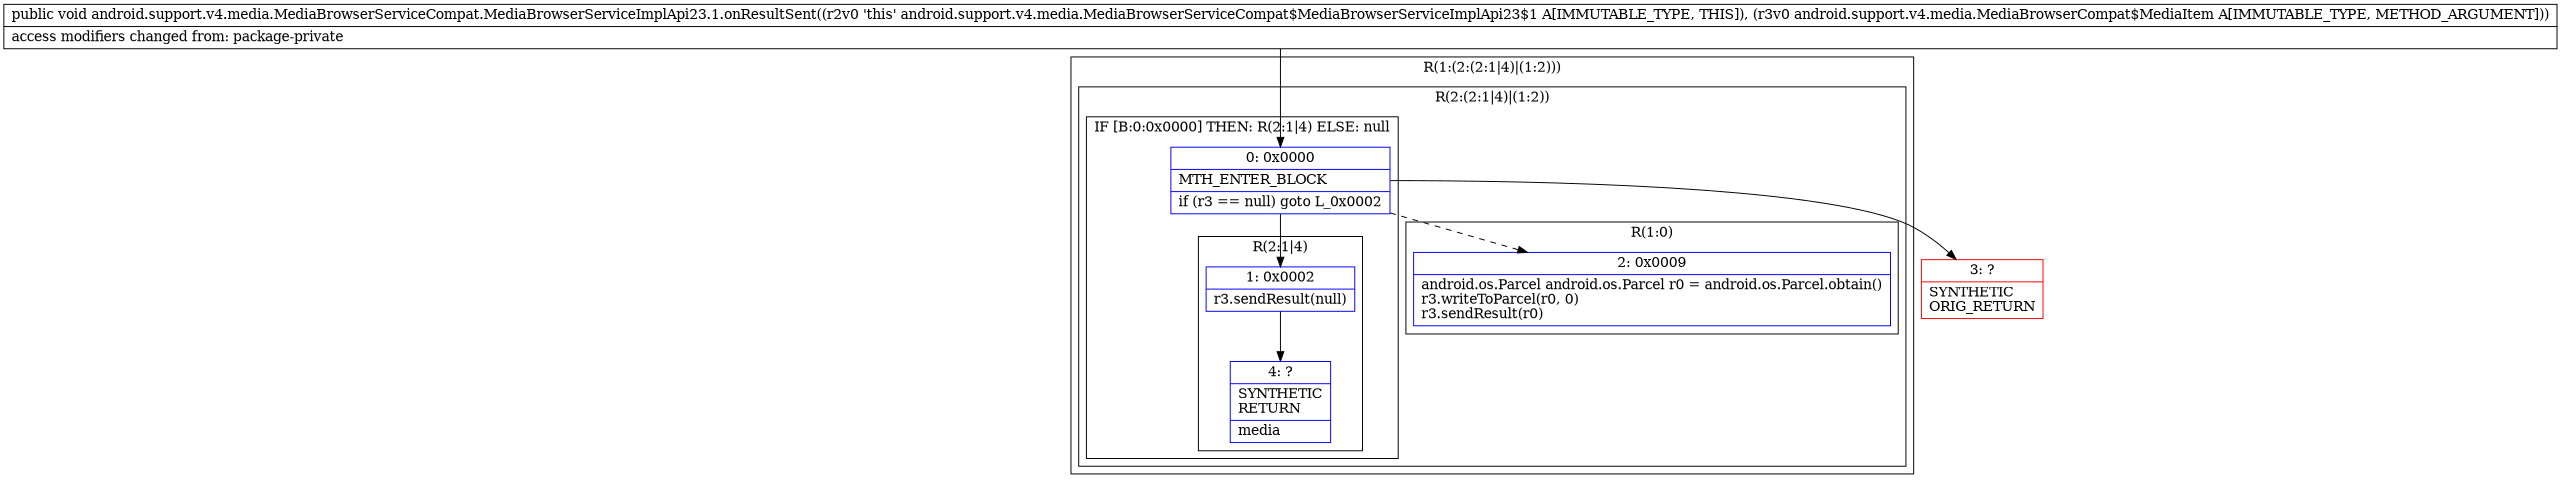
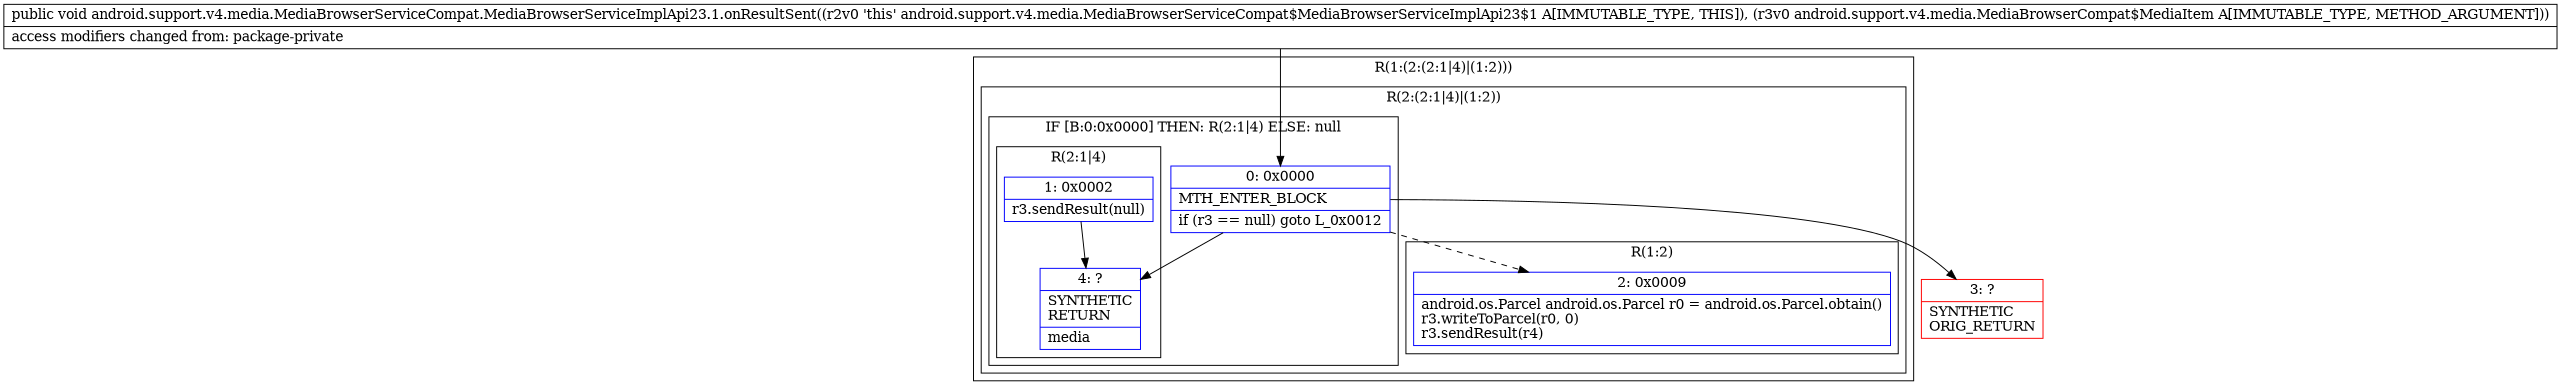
(1280, 202) -> (1280, 221)
(1280, 230) -> (1186, 254)
(1652, 233) -> (1652, 253)
(1483, 314) -> (1483, 334)
